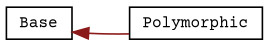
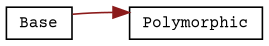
(109, 34) -> (93, 13)
